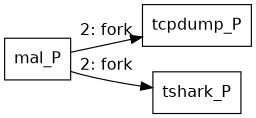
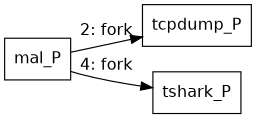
(107, 65) -> (107, 65)
